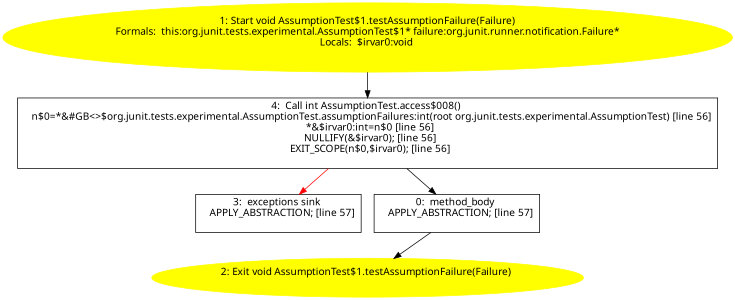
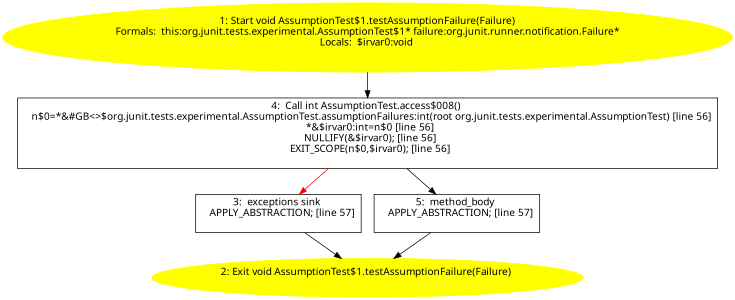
(457, 213) -> (457, 213)
none -> (320, 243)
